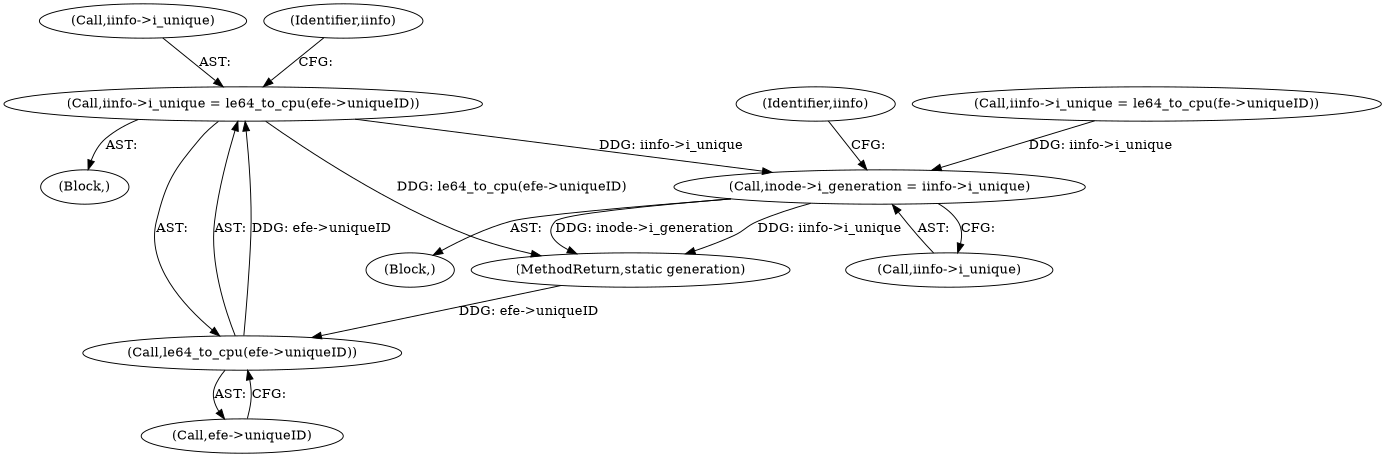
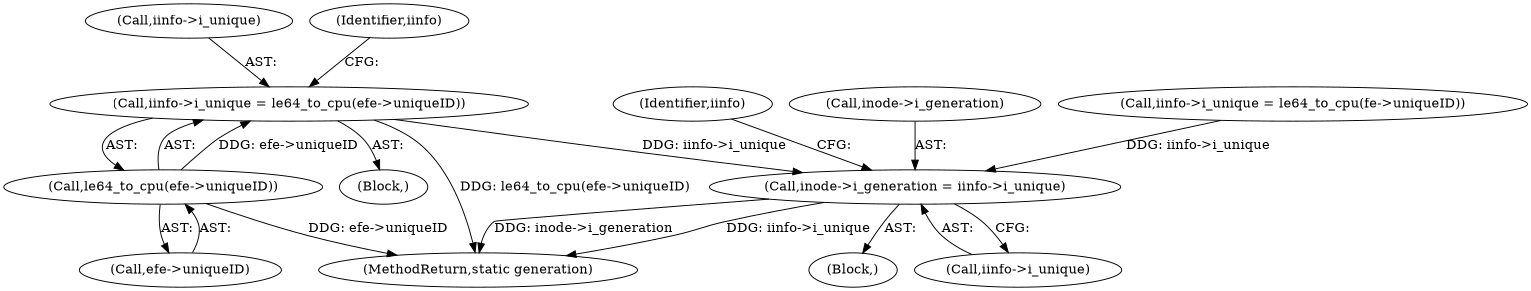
none -> (915, 104)
(441, 311) -> (296, 232)
(271, 395) -> (218, 229)
